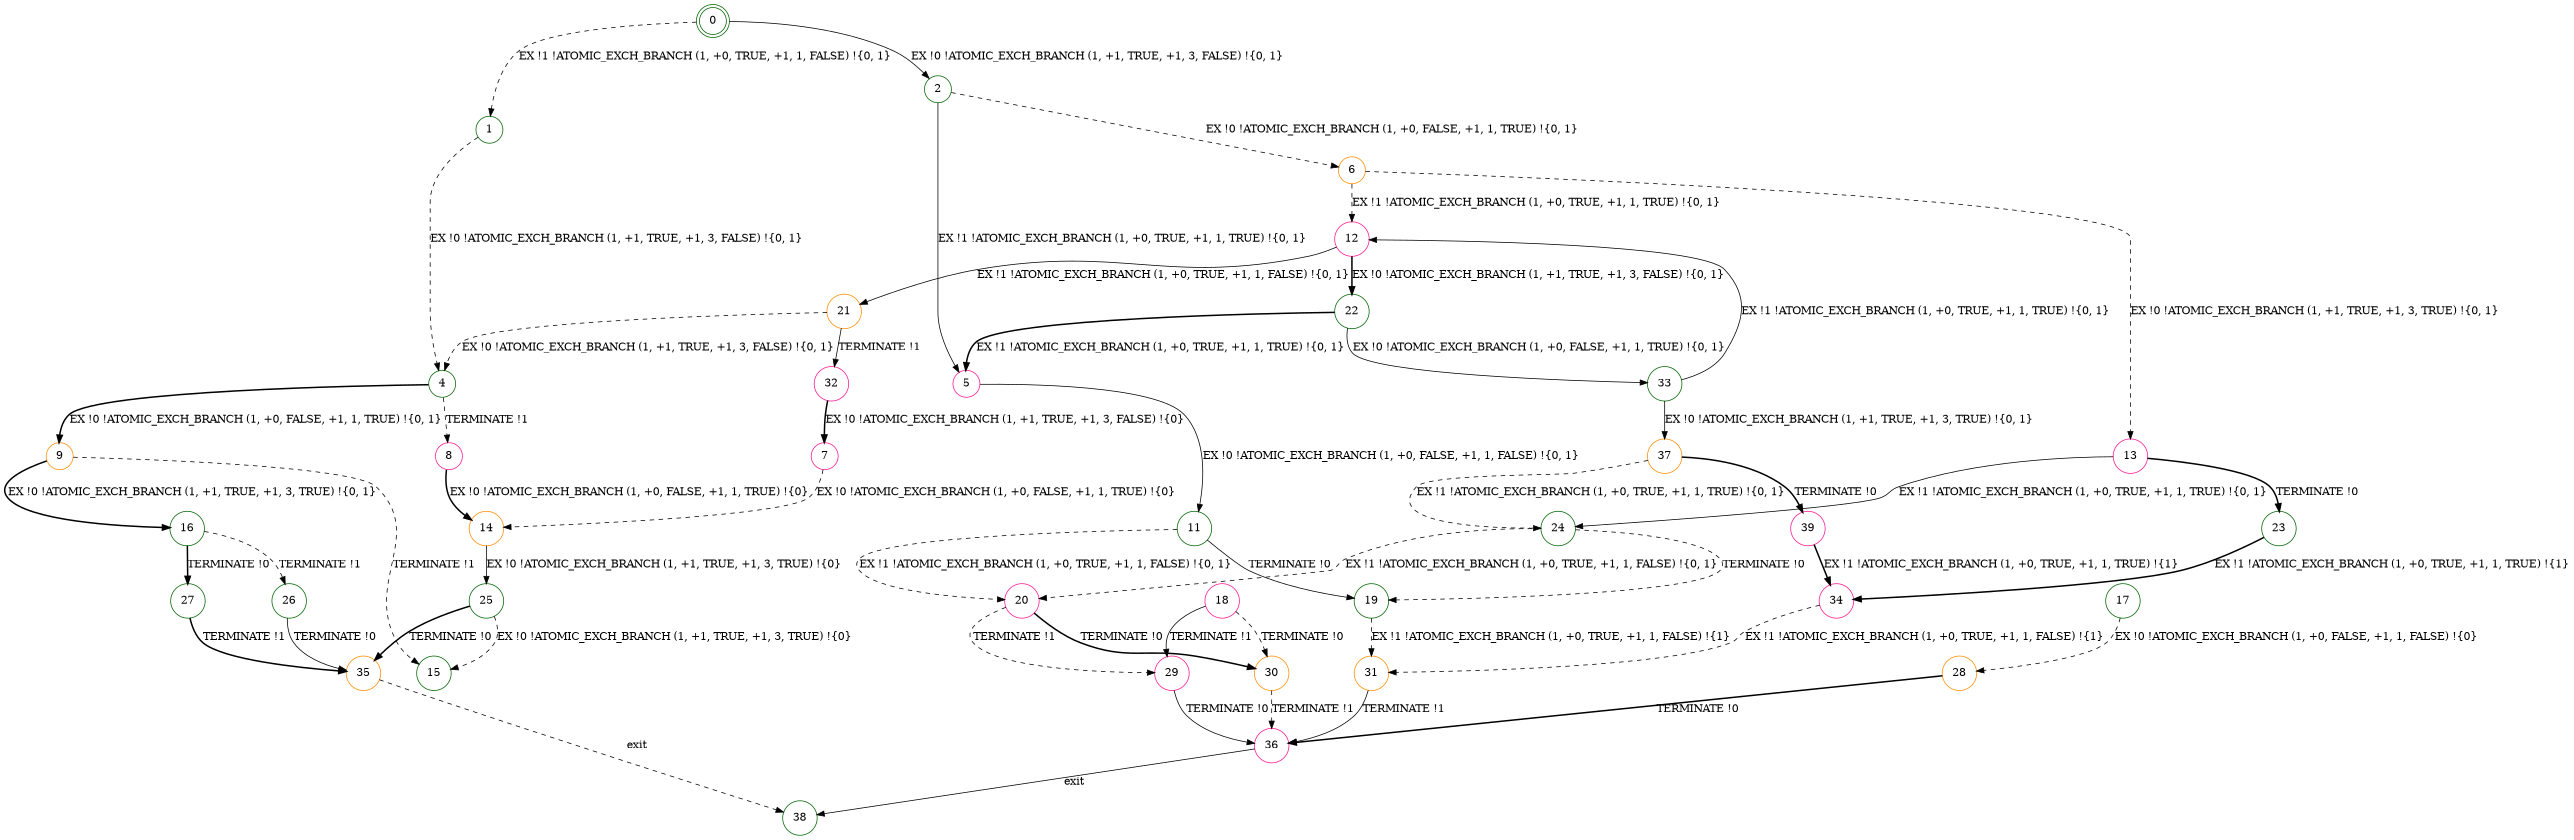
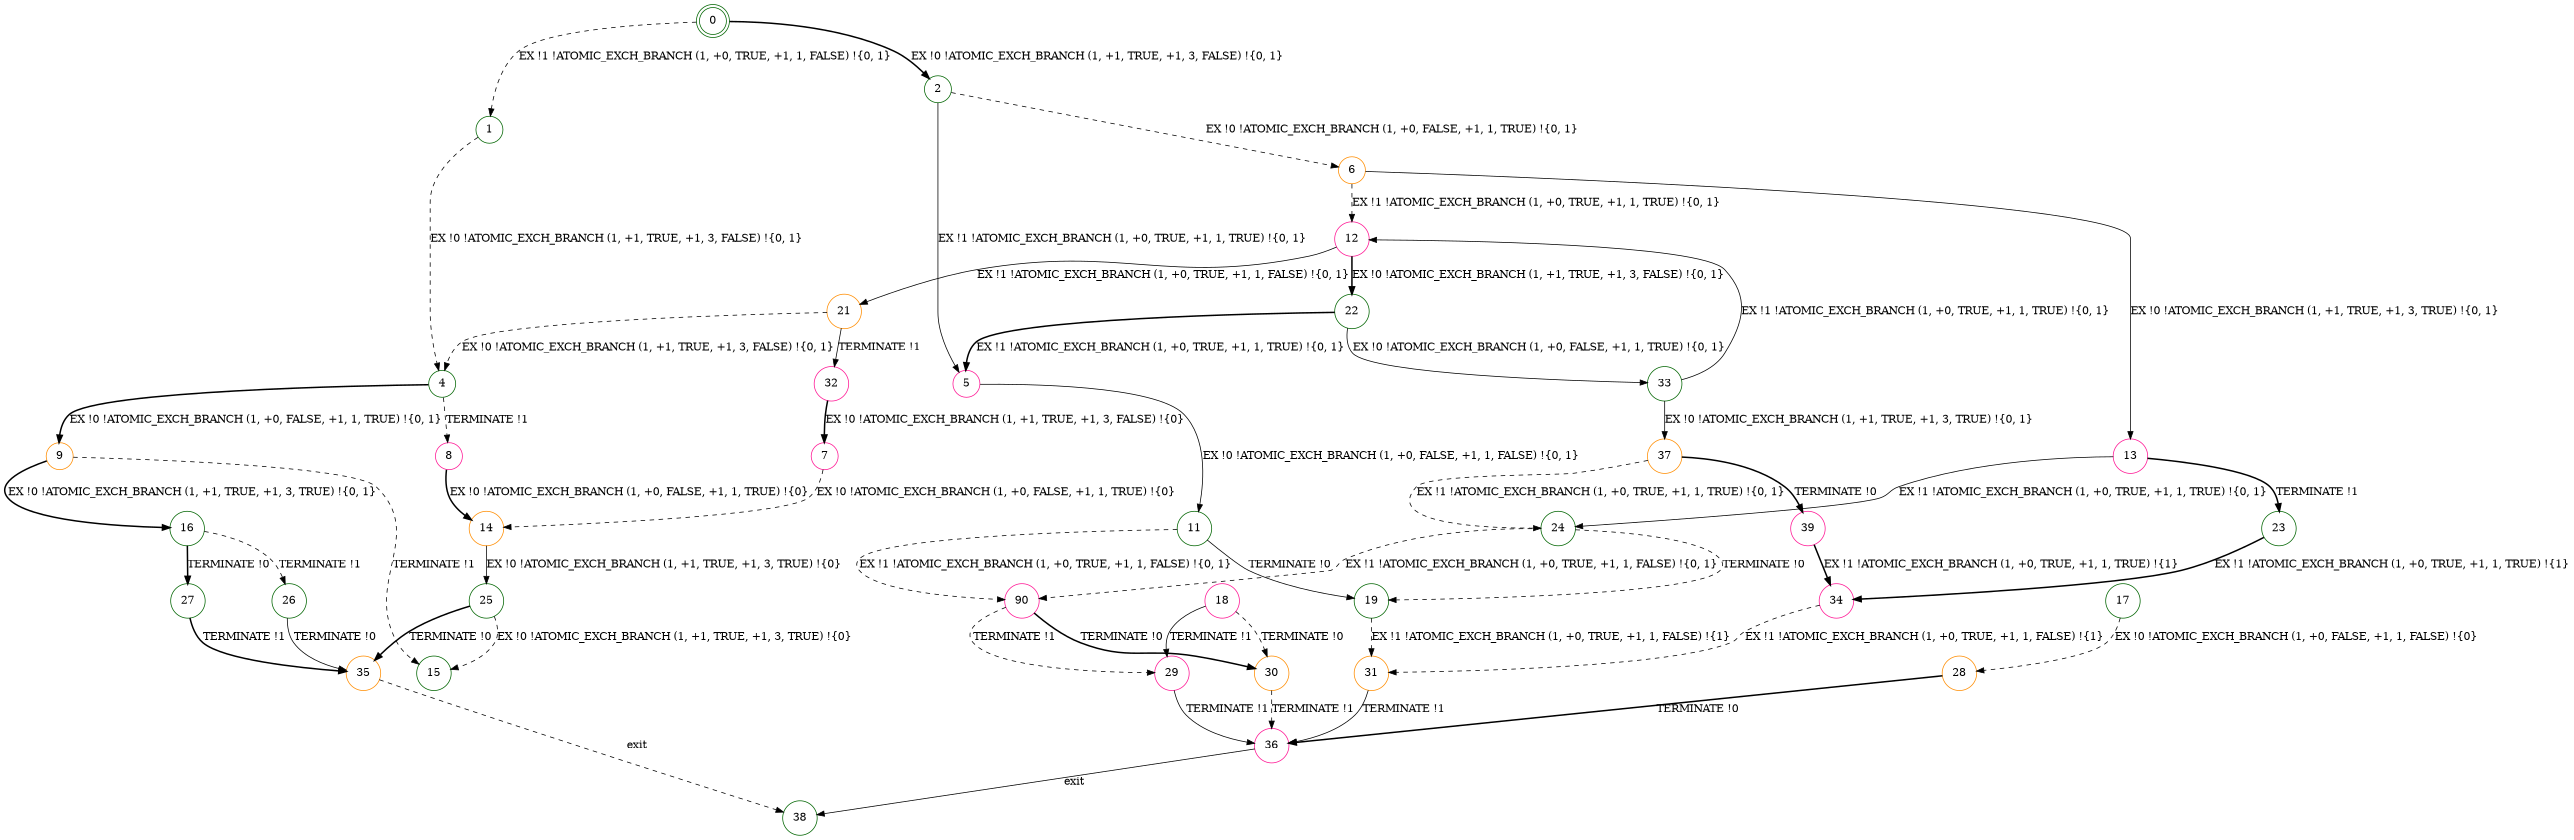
(832, 32) -> (832, 32)
(1847, 196) -> (1847, 196)
(2317, 492) -> (2317, 492)
(1022, 601) -> (1022, 601)
(1227, 710) -> (1227, 710)
